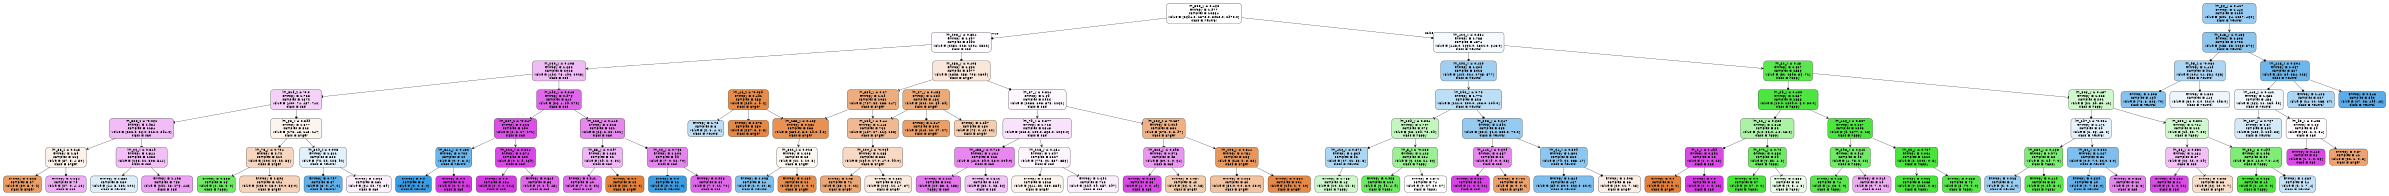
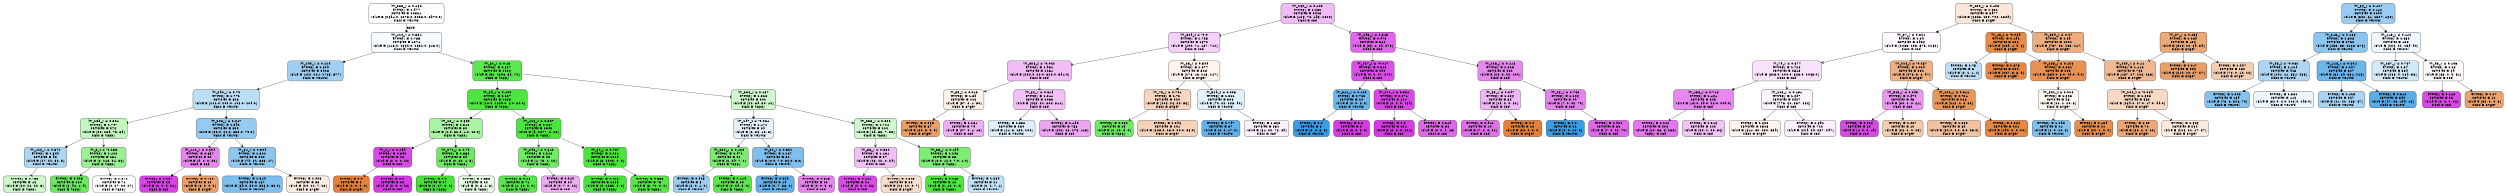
(961, 42) -> none
(2273, 85) -> (2382, 27)
(881, 171) -> (2162, 115)
(2044, 171) -> (731, 171)
